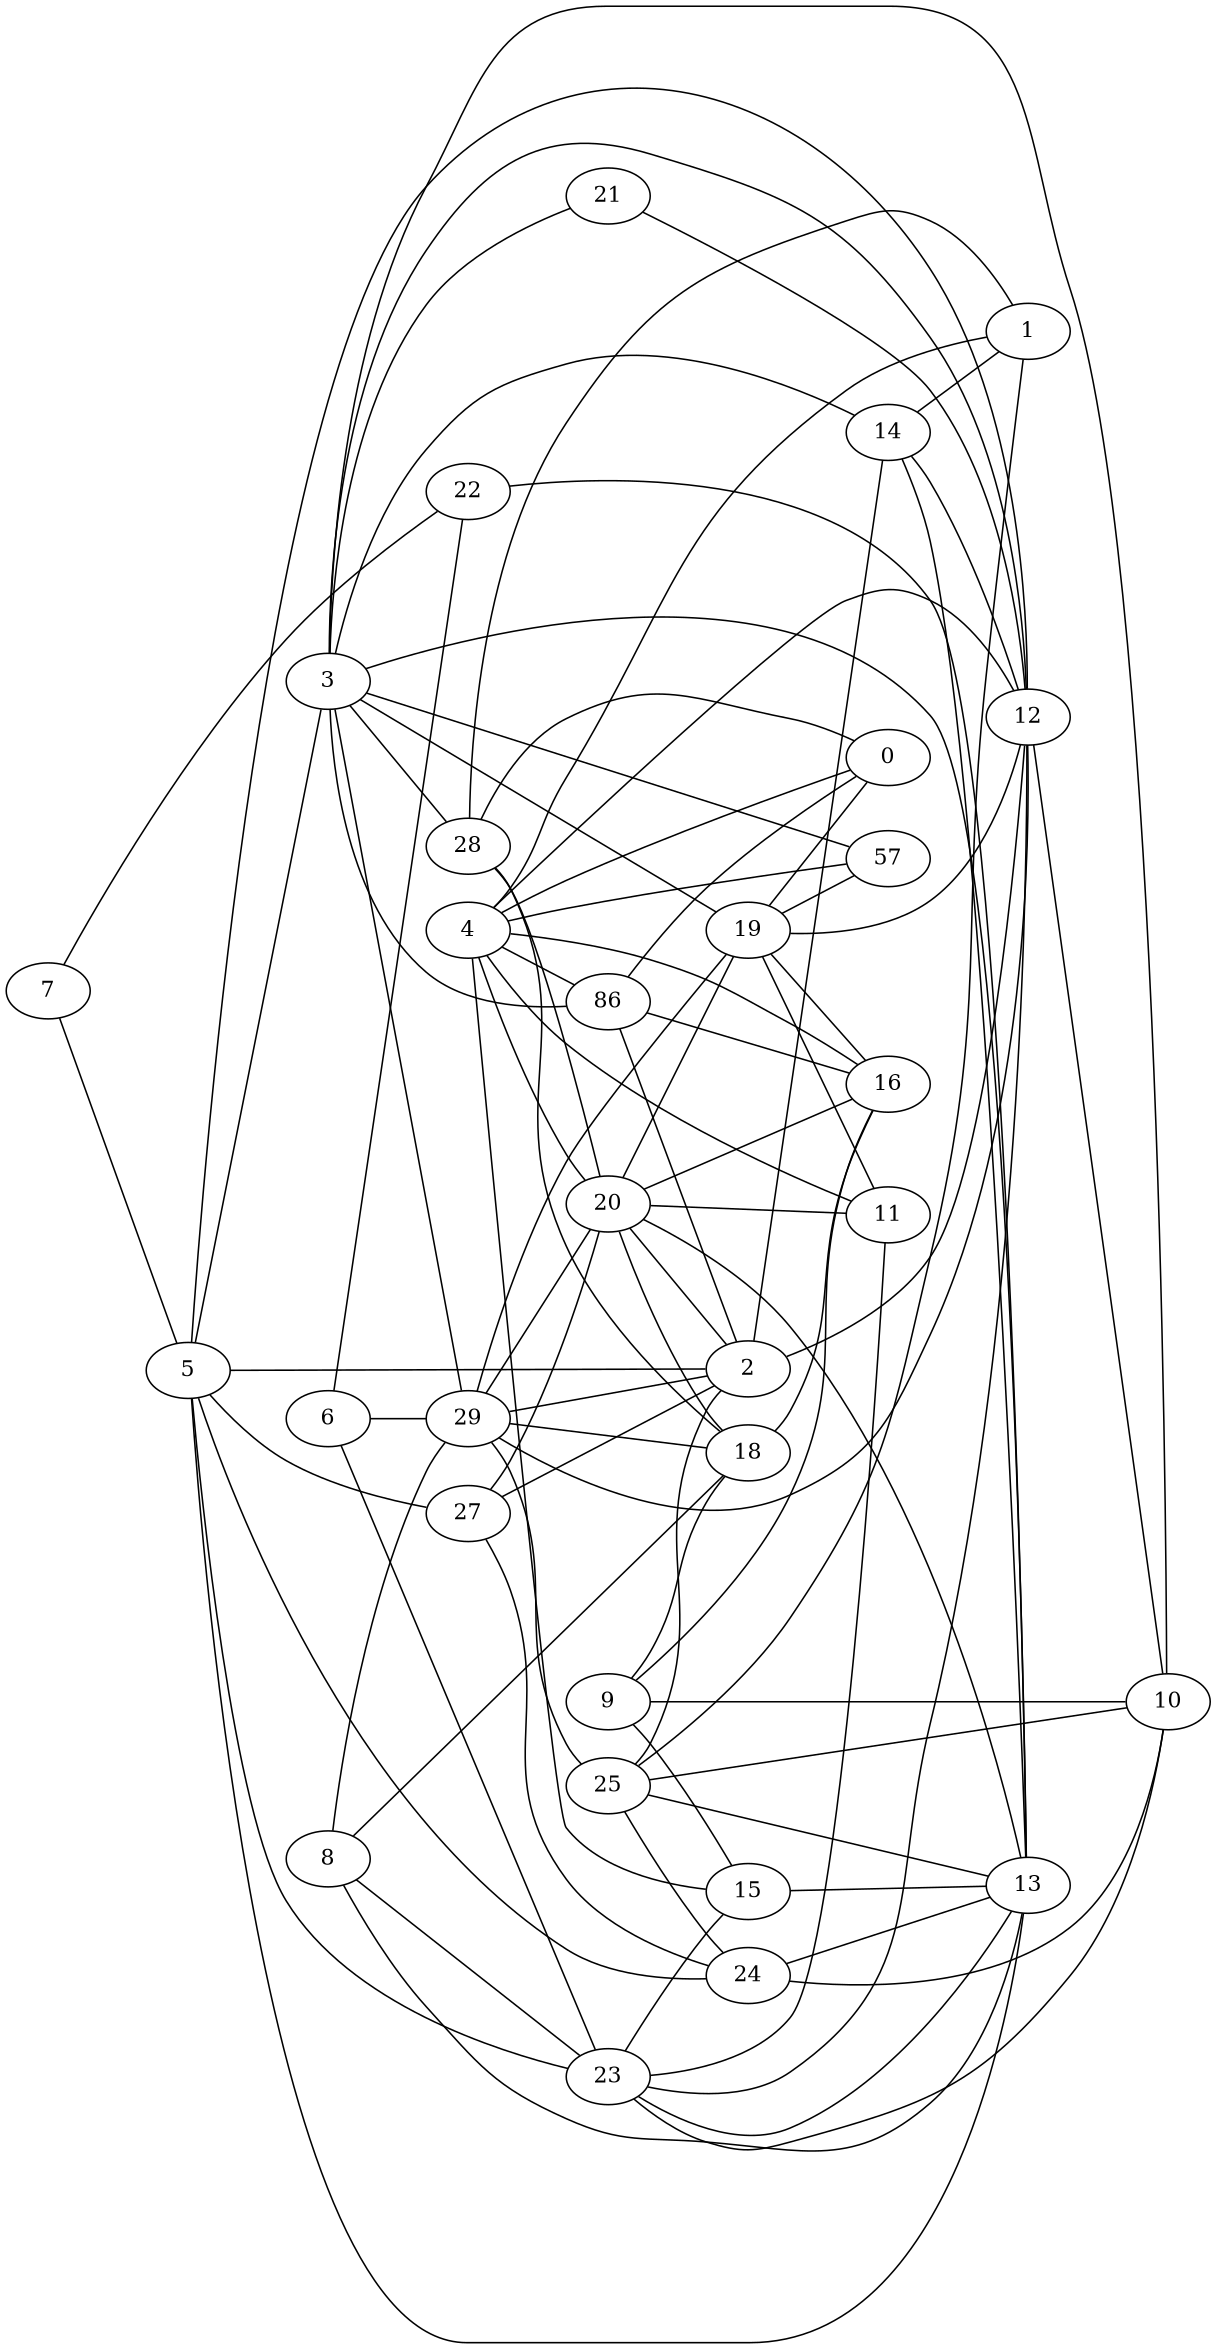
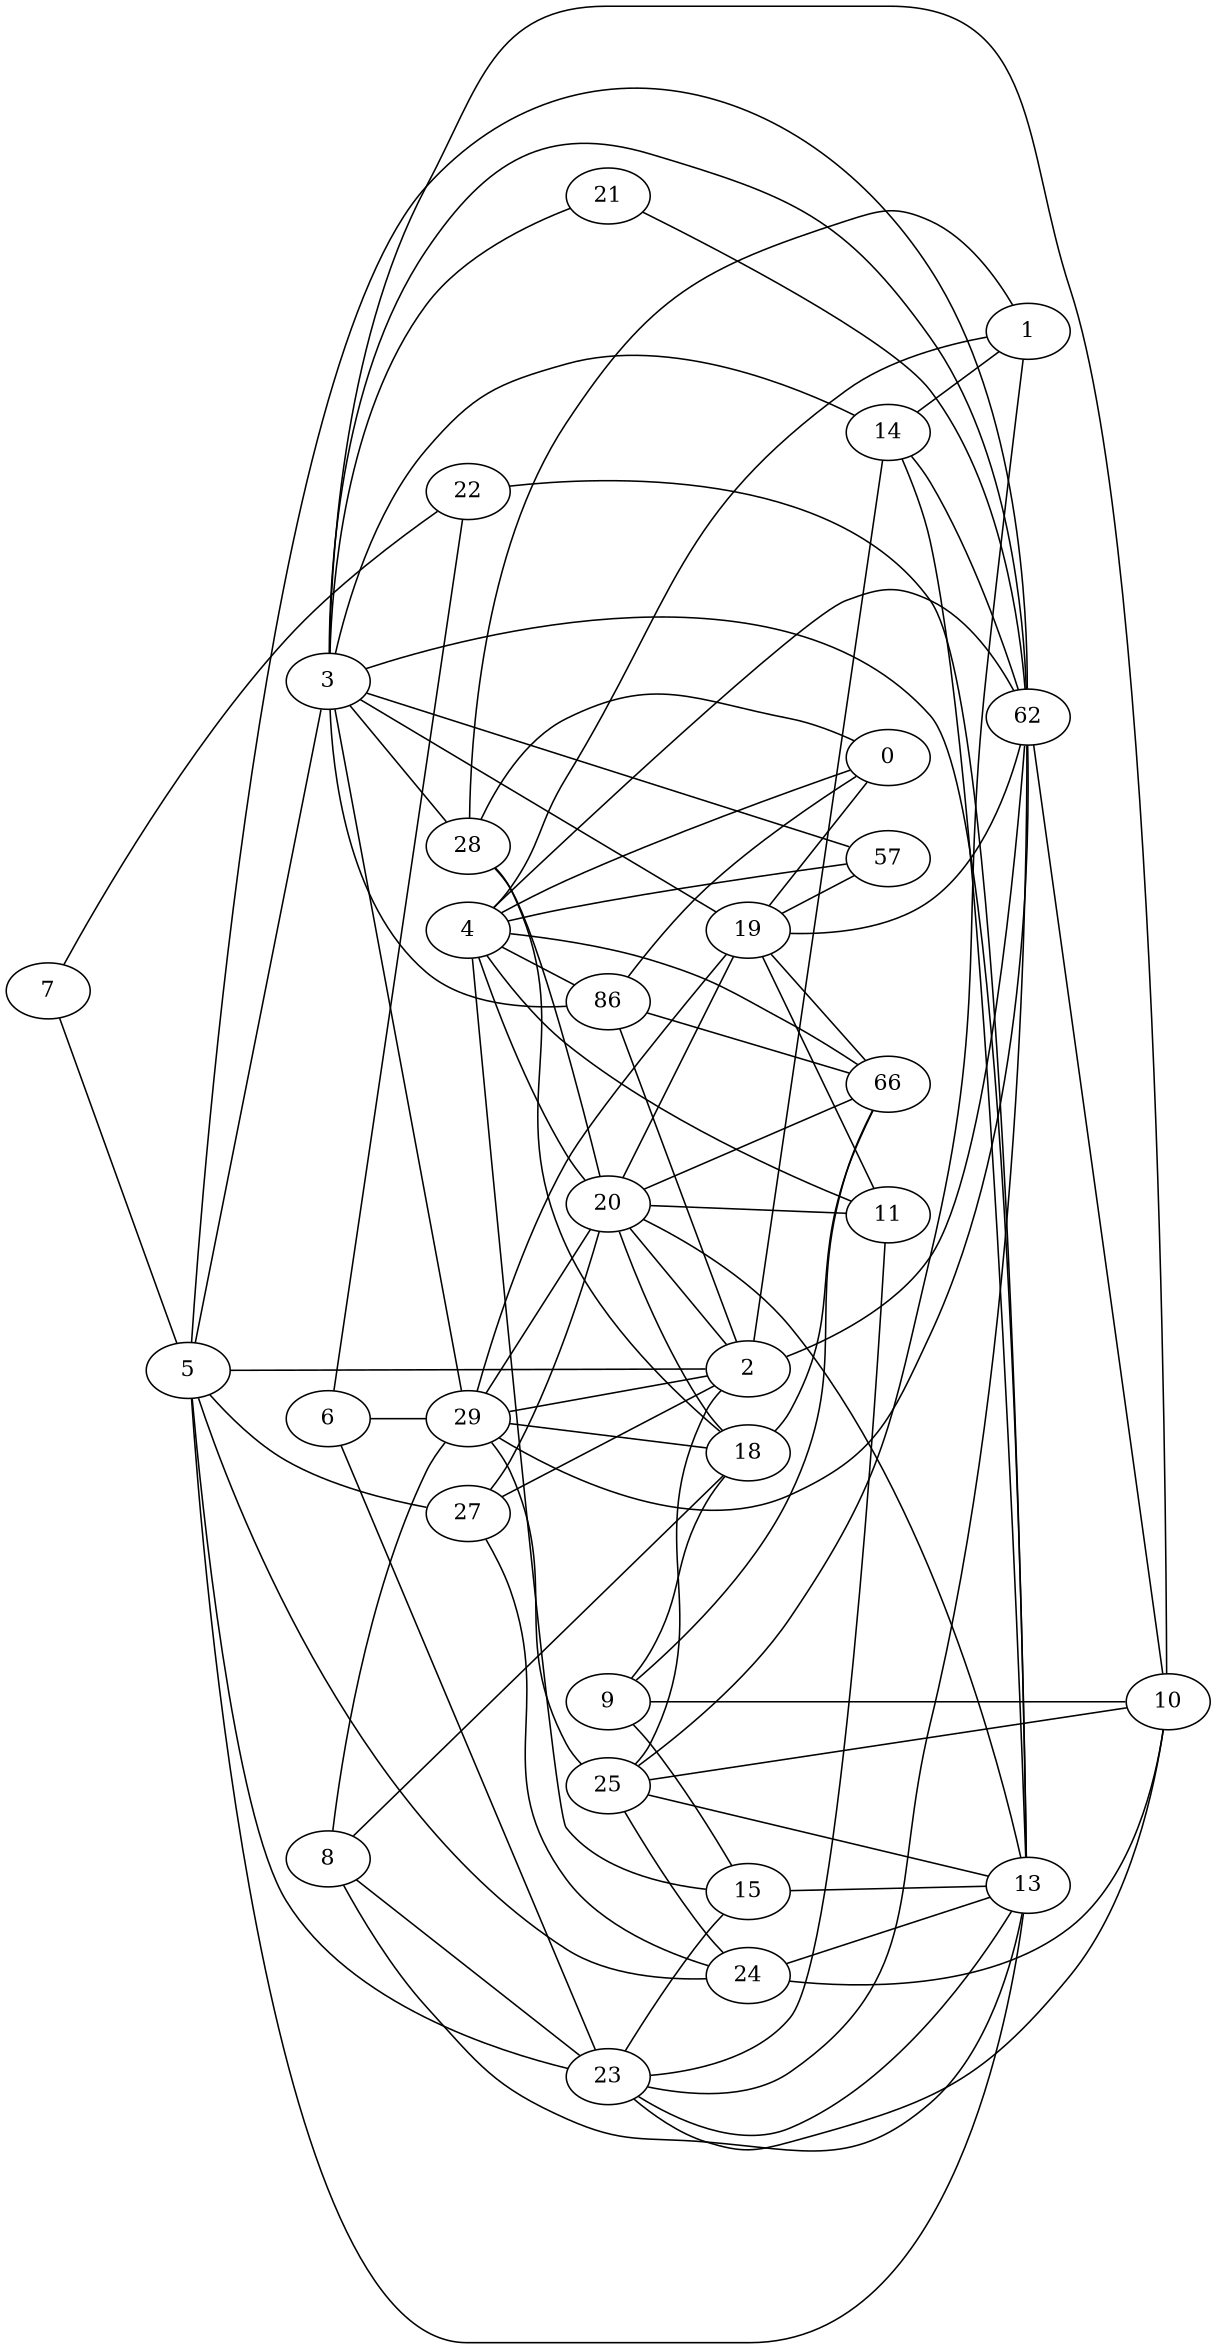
(1028, 717) -> (1028, 717)
(888, 1084) -> (888, 1084)
